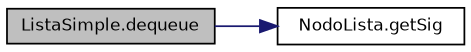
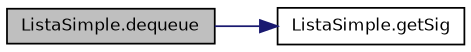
(371, 26) -> (371, 26)
